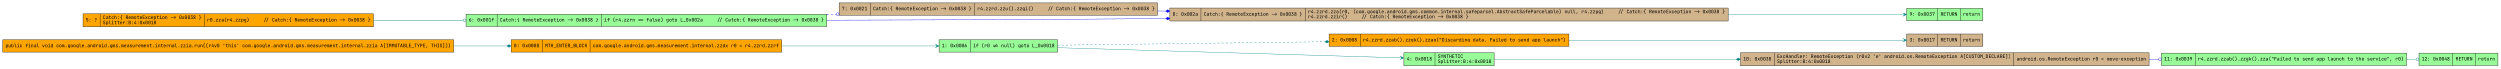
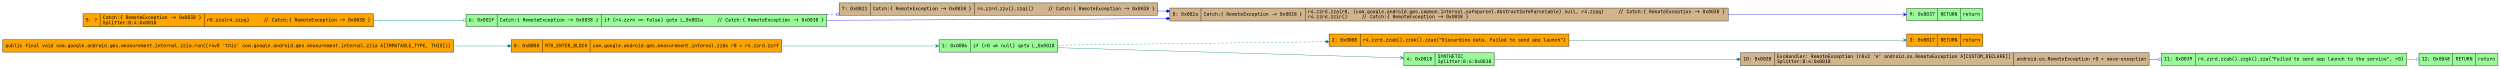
(1816, 15) -> (1816, 15)
(1945, 40) -> (1945, 40)
